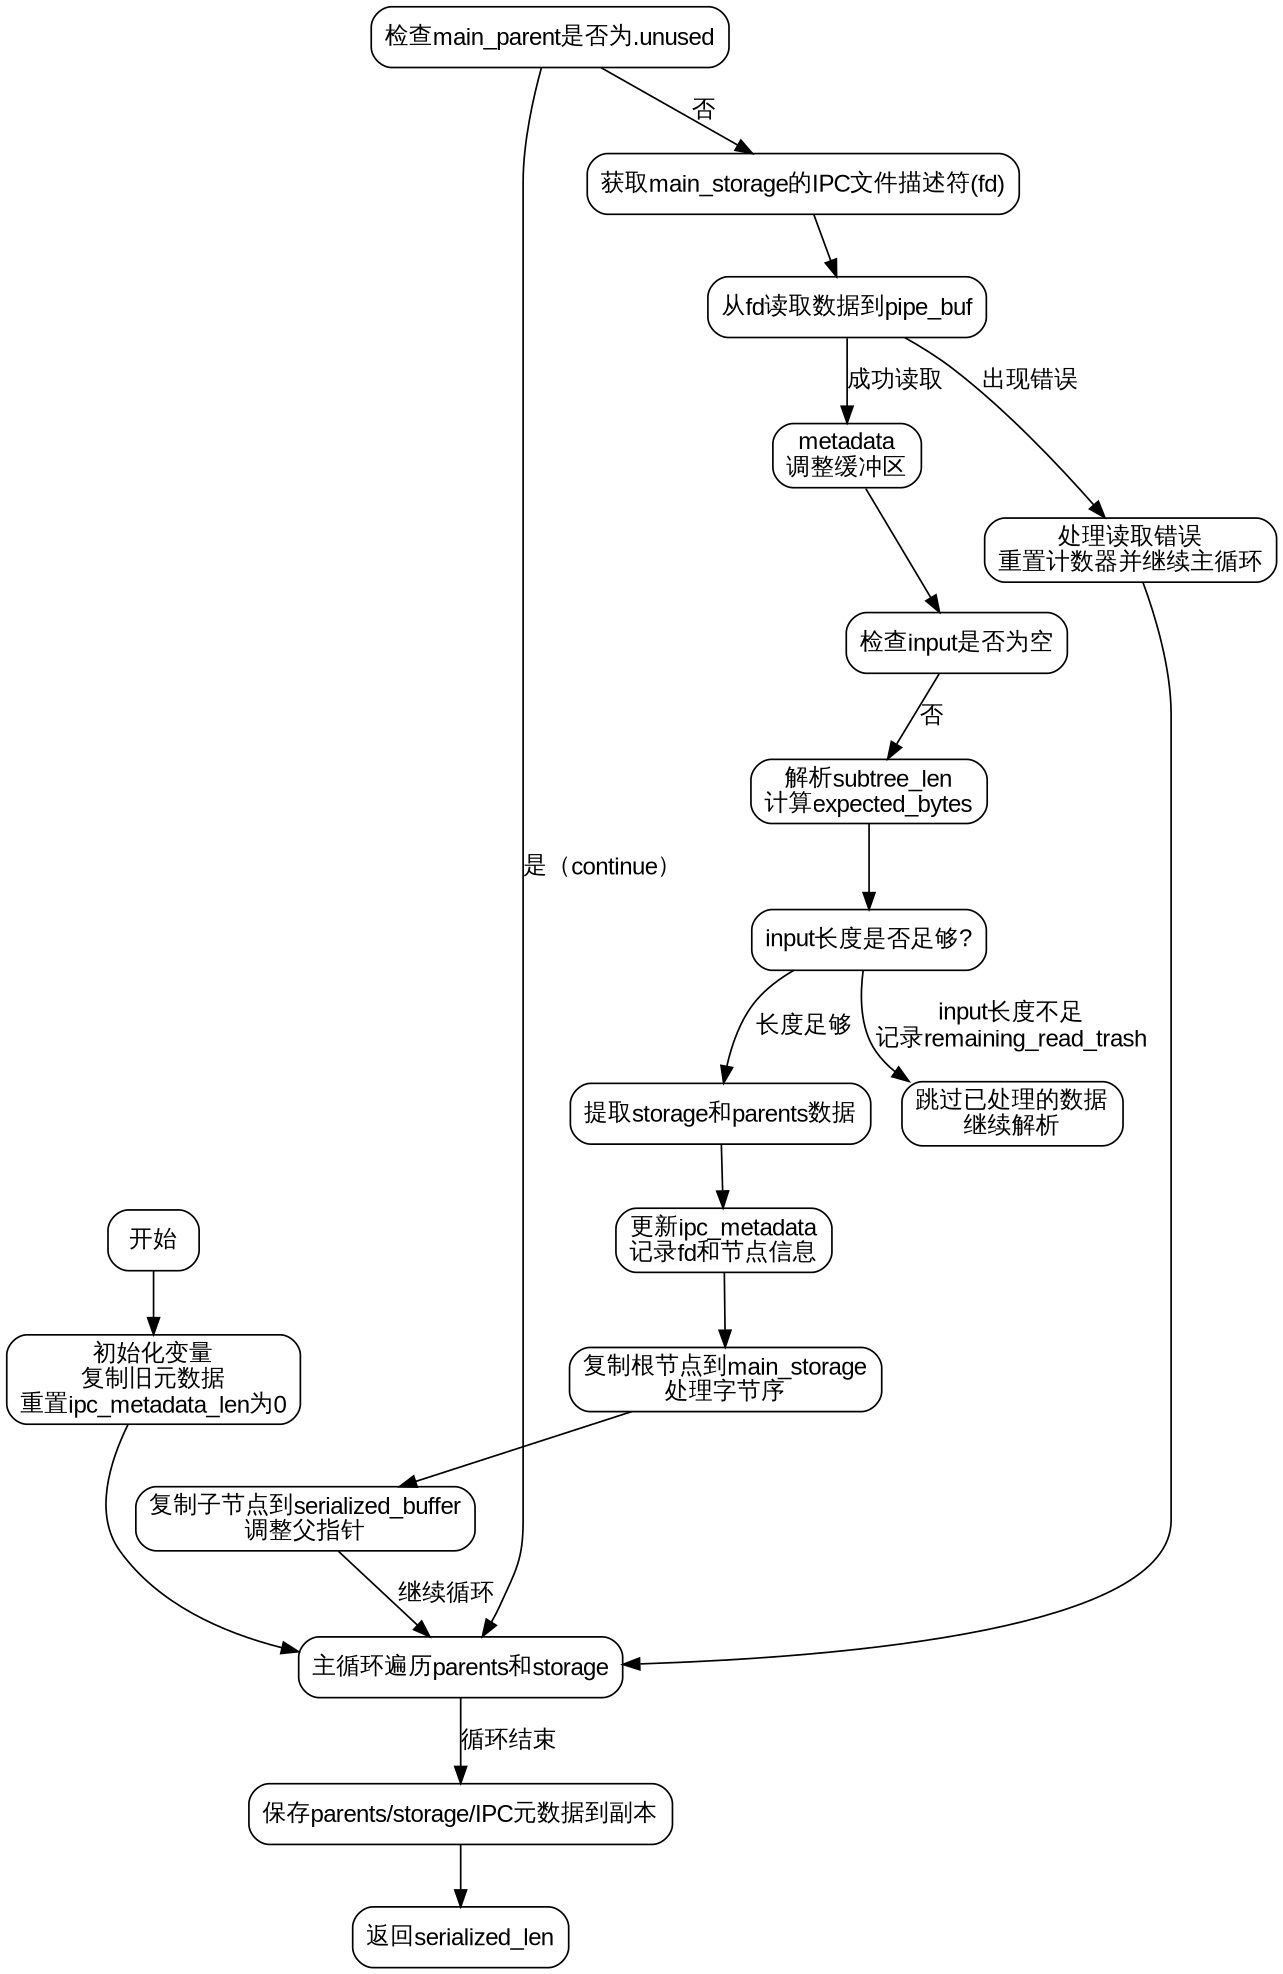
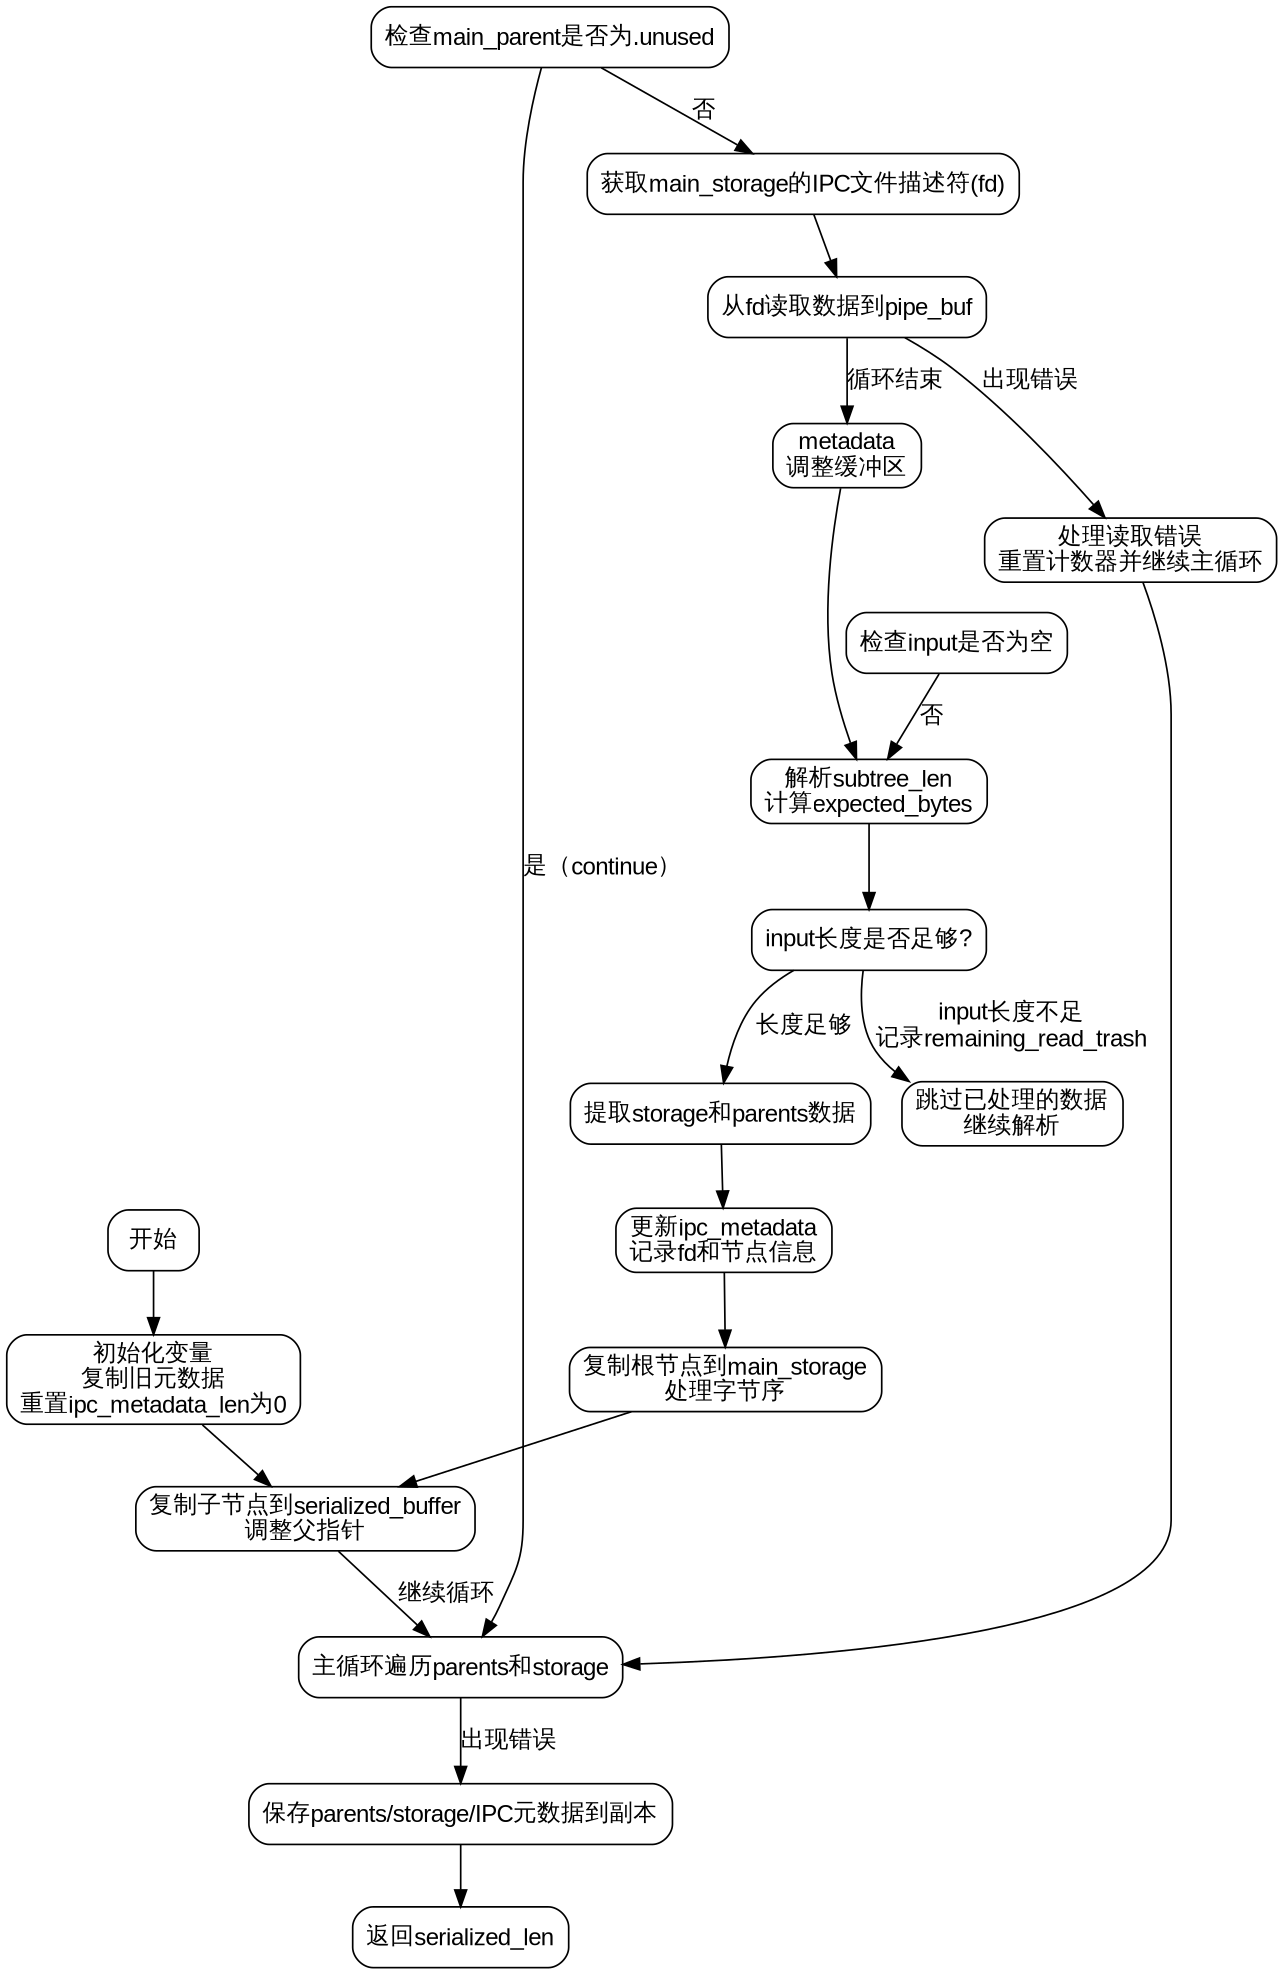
(896, 381) -> (896, 381)
(898, 543) -> (828, 616)
(140, 1574) -> (230, 1450)
(510, 1741) -> (510, 1741)
